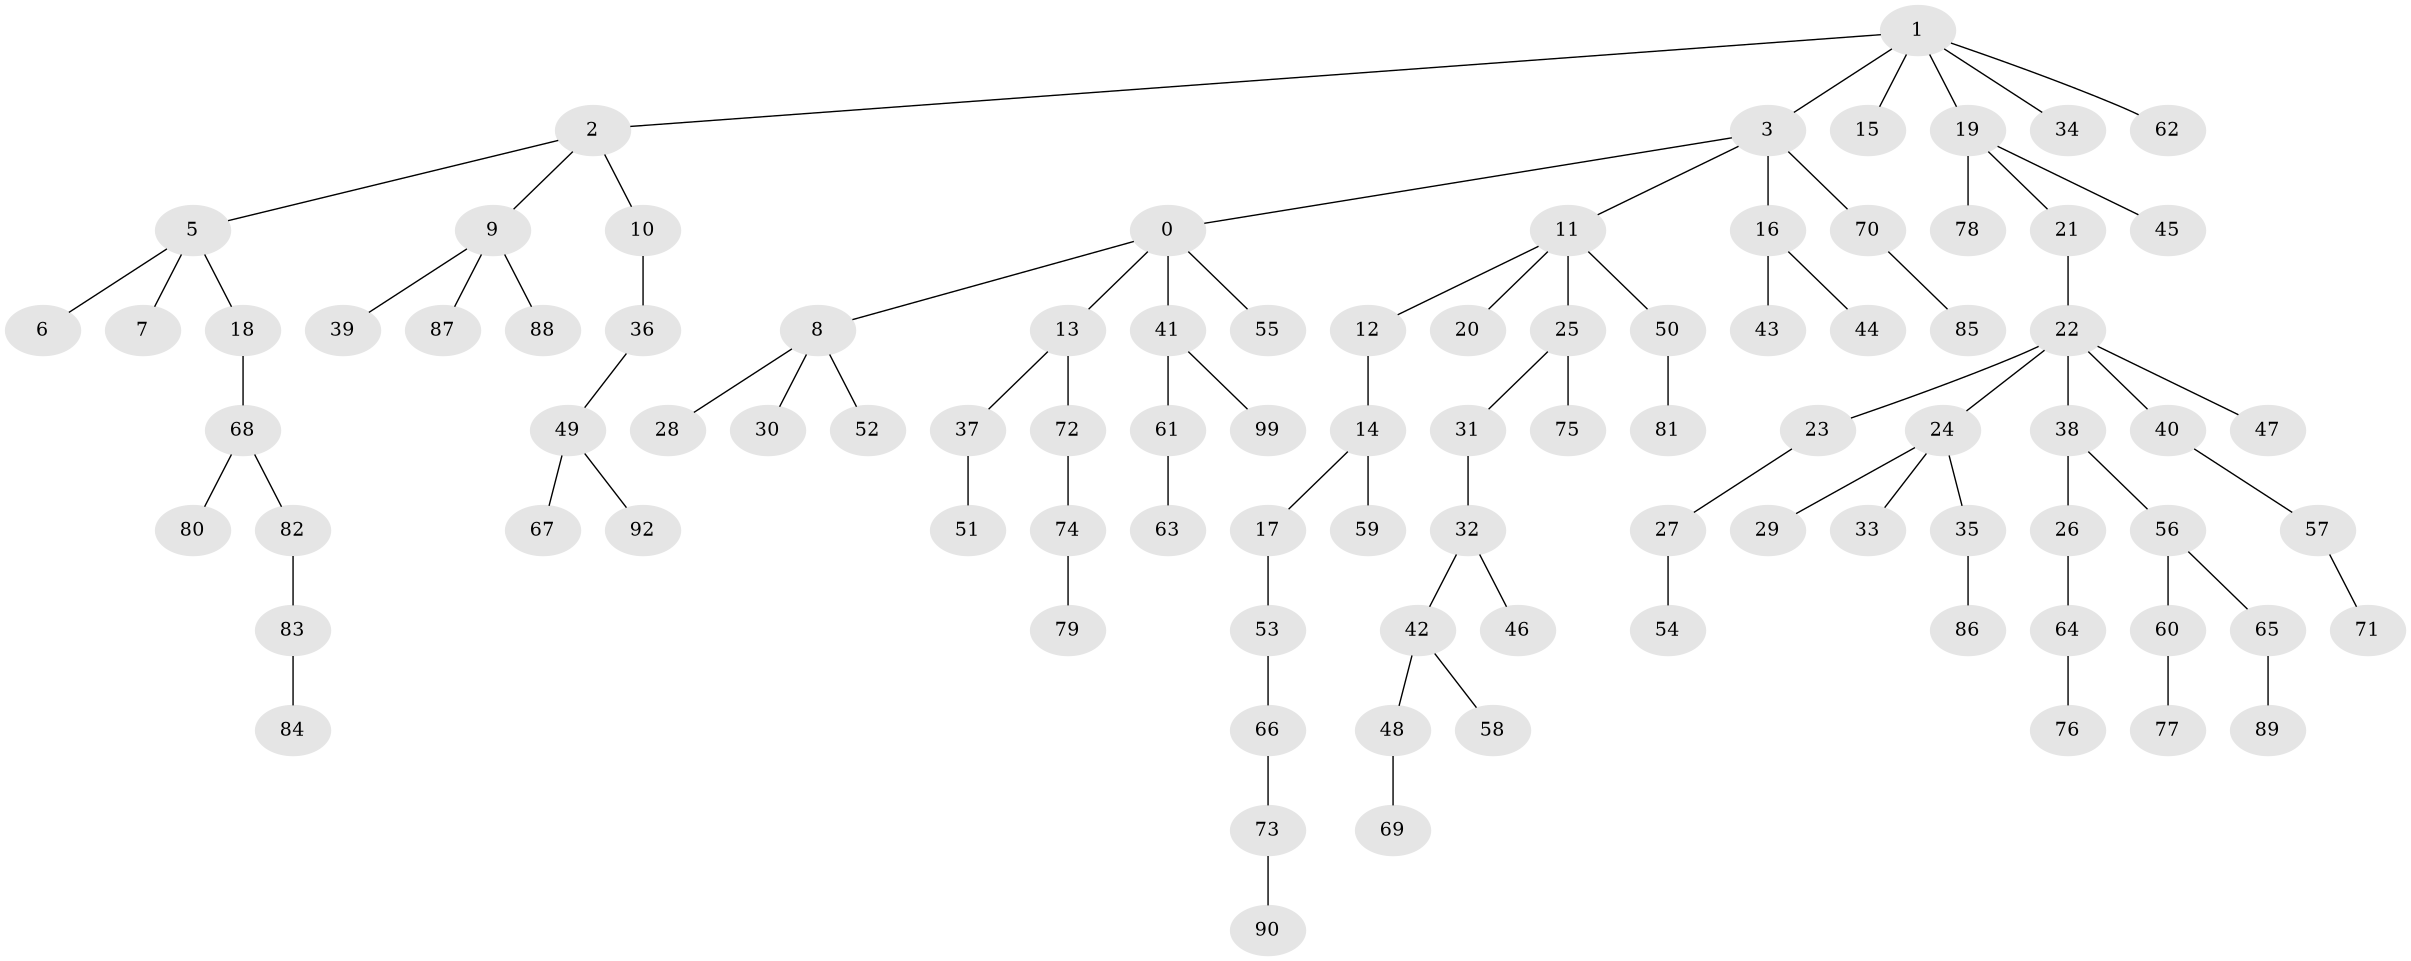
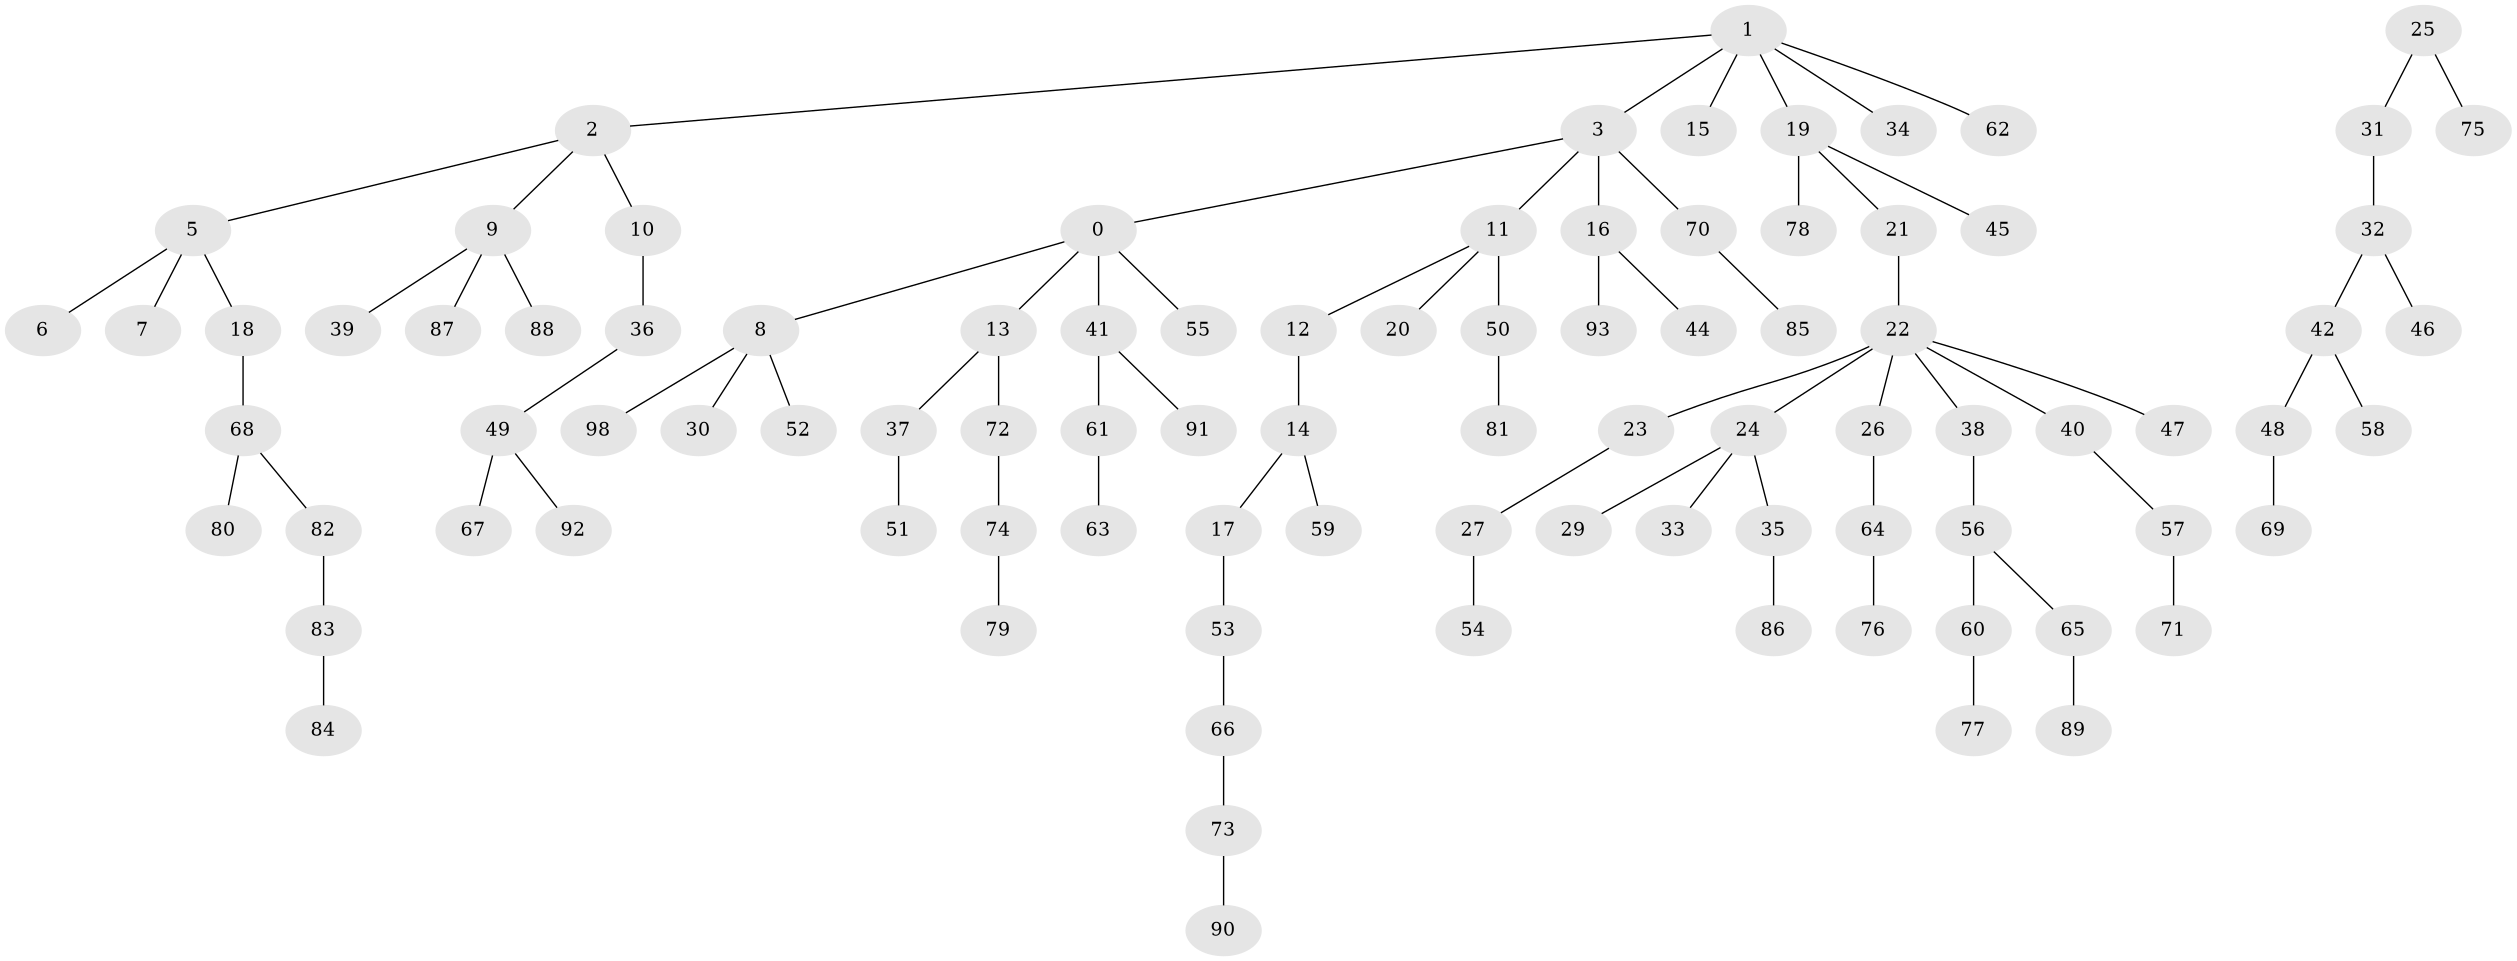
(1568, 281) -> none
(1768, 331) -> (1599, 331)
(668, 431) -> (599, 431)
(1268, 431) -> (1199, 431)
(2068, 481) -> (1886, 381)
